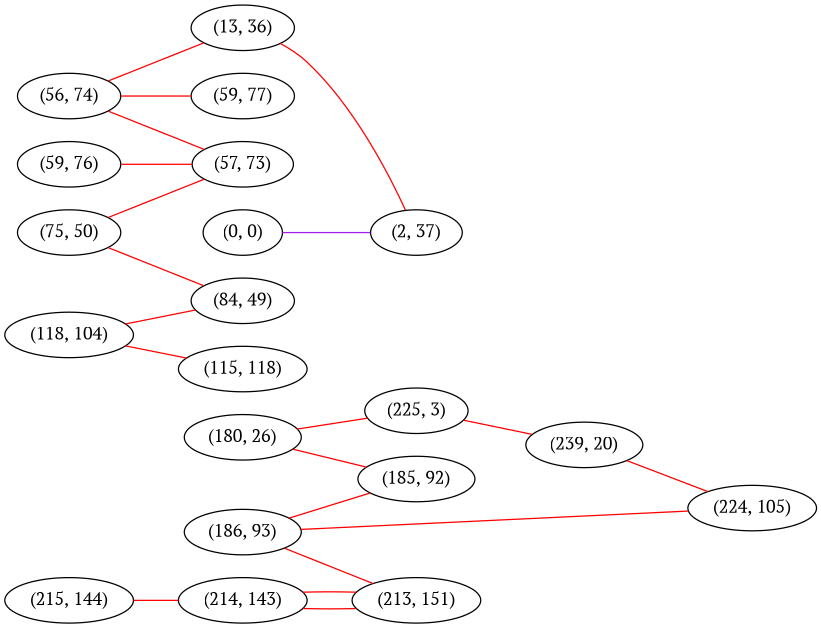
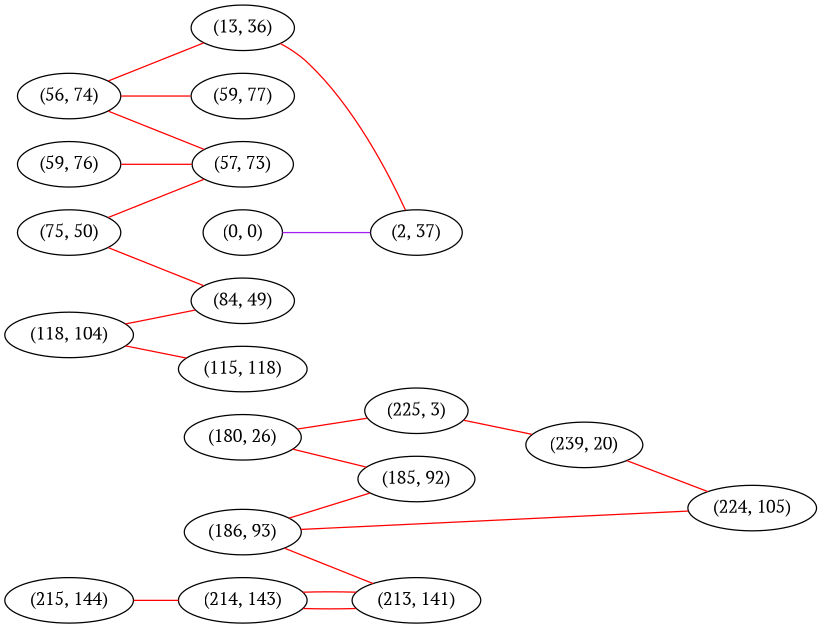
(416, 600) -> (416, 600)
